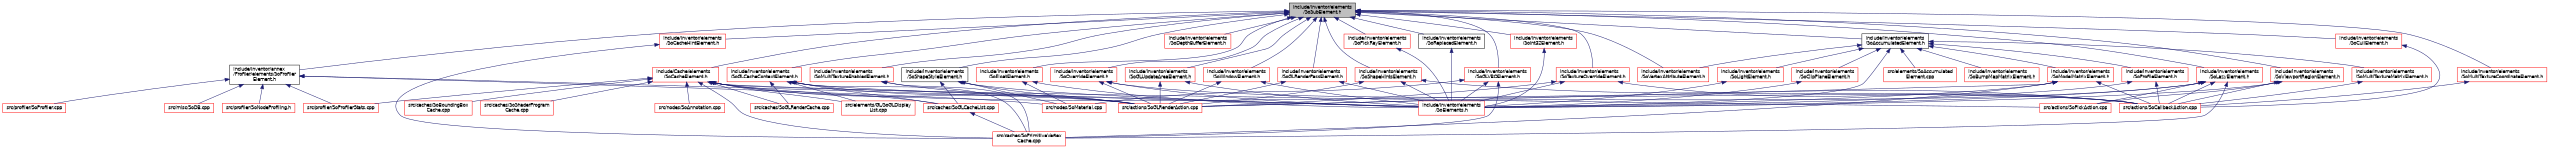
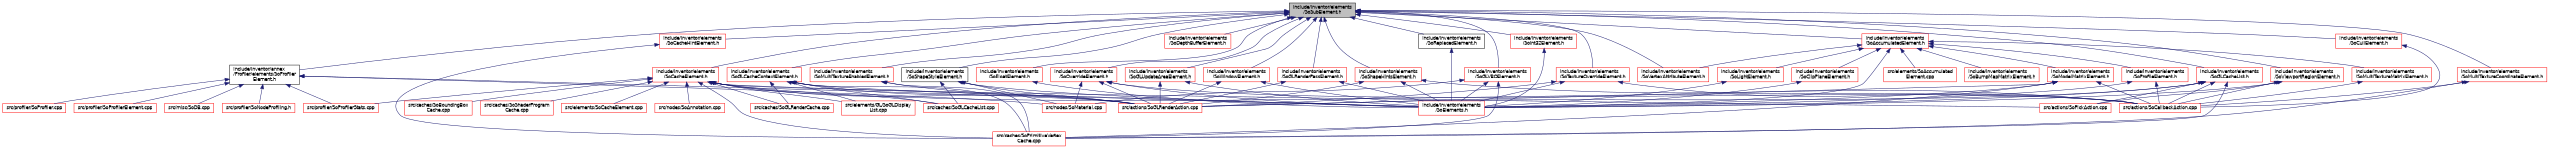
(1377, 41) -> none
(1895, 41) -> (1895, 41)
(686, 75) -> (686, 75)
(2229, 75) -> (2229, 75)
(1046, 94) -> (1078, 95)
none -> (115, 108)
none -> (604, 108)
(994, 123) -> (1765, 131)
